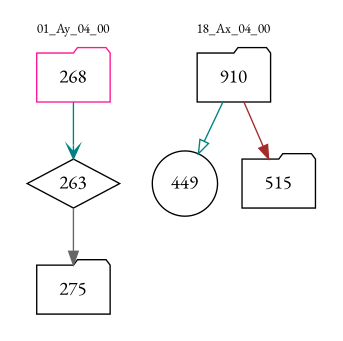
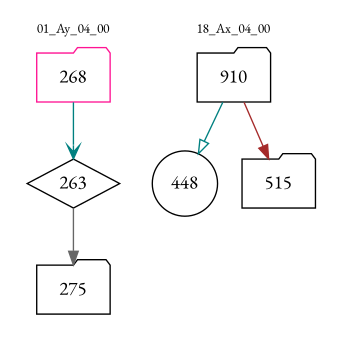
(185, 184) -> (185, 184)
